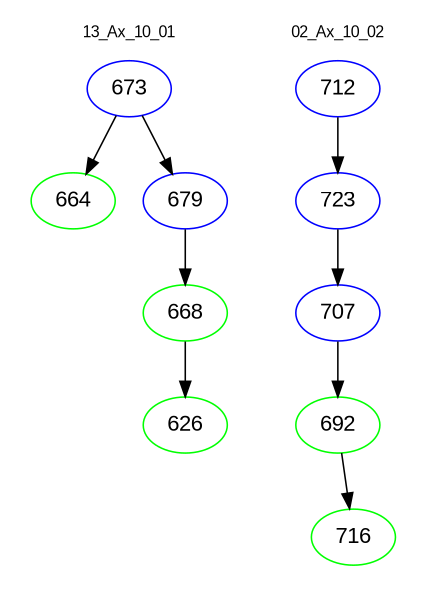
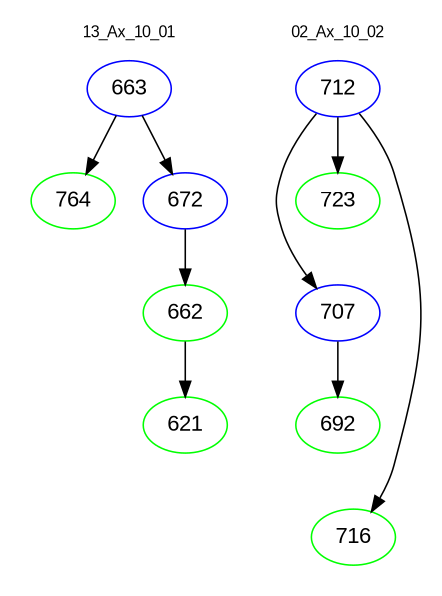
(129, 89) -> (129, 89)
(73, 201) -> (73, 201)
(185, 201) -> (185, 201)
(338, 201) -> (338, 201)
(338, 249) -> (277, 193)
(185, 313) -> (185, 313)
(185, 425) -> (185, 425)
(344, 473) -> (412, 242)
